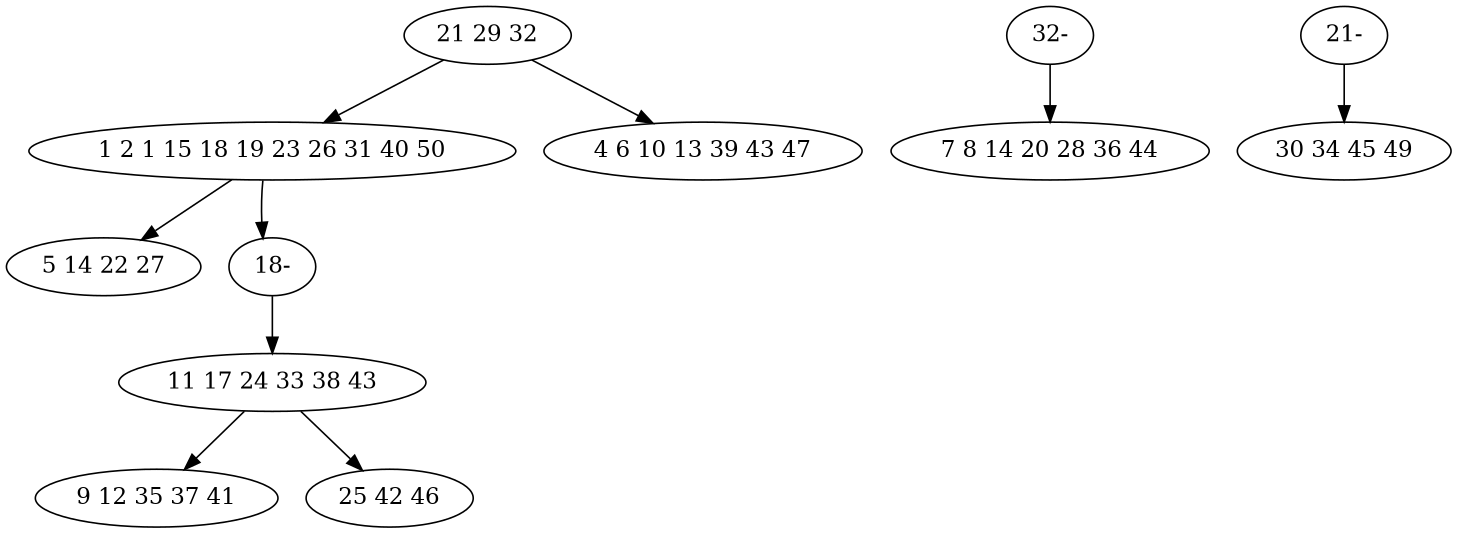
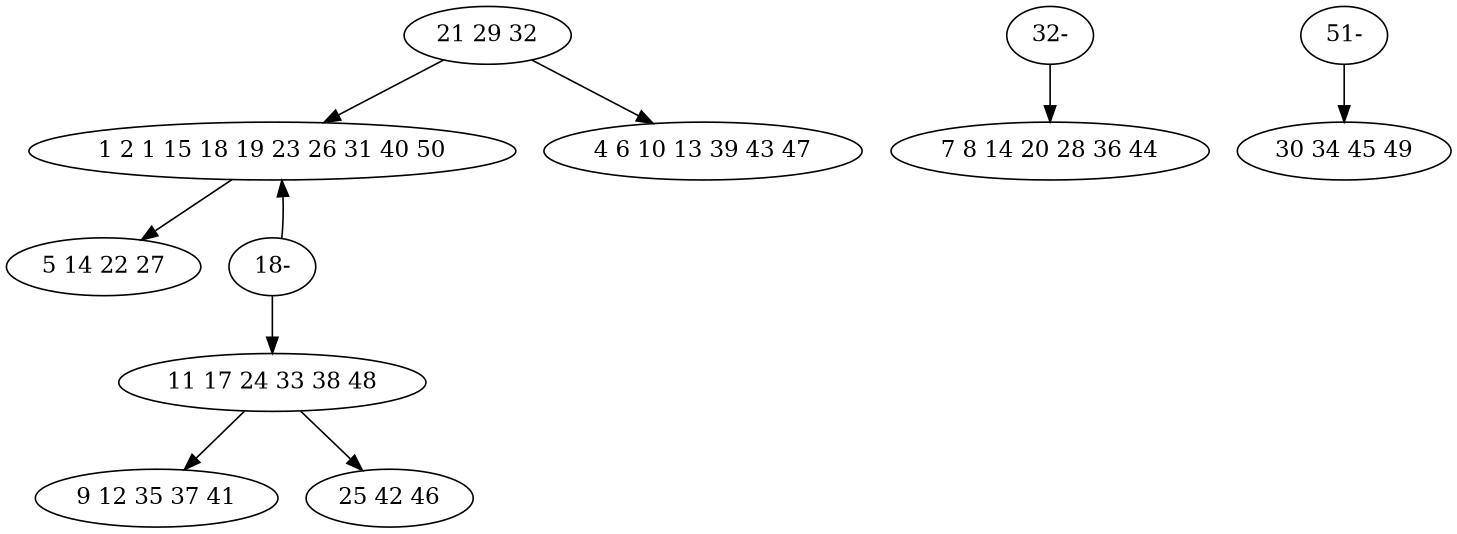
(1344, 35) -> (1344, 35)
(262, 201) -> (283, 218)
(272, 382) -> (272, 382)
